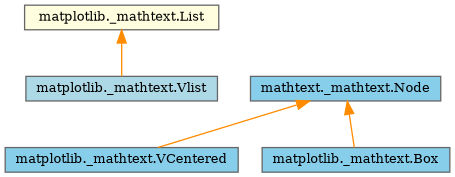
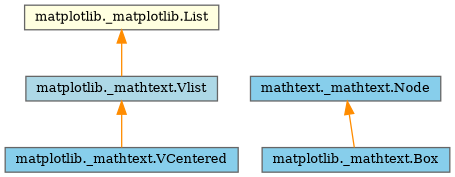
(122, 17) -> (122, 17)
(227, 126) -> (122, 131)
